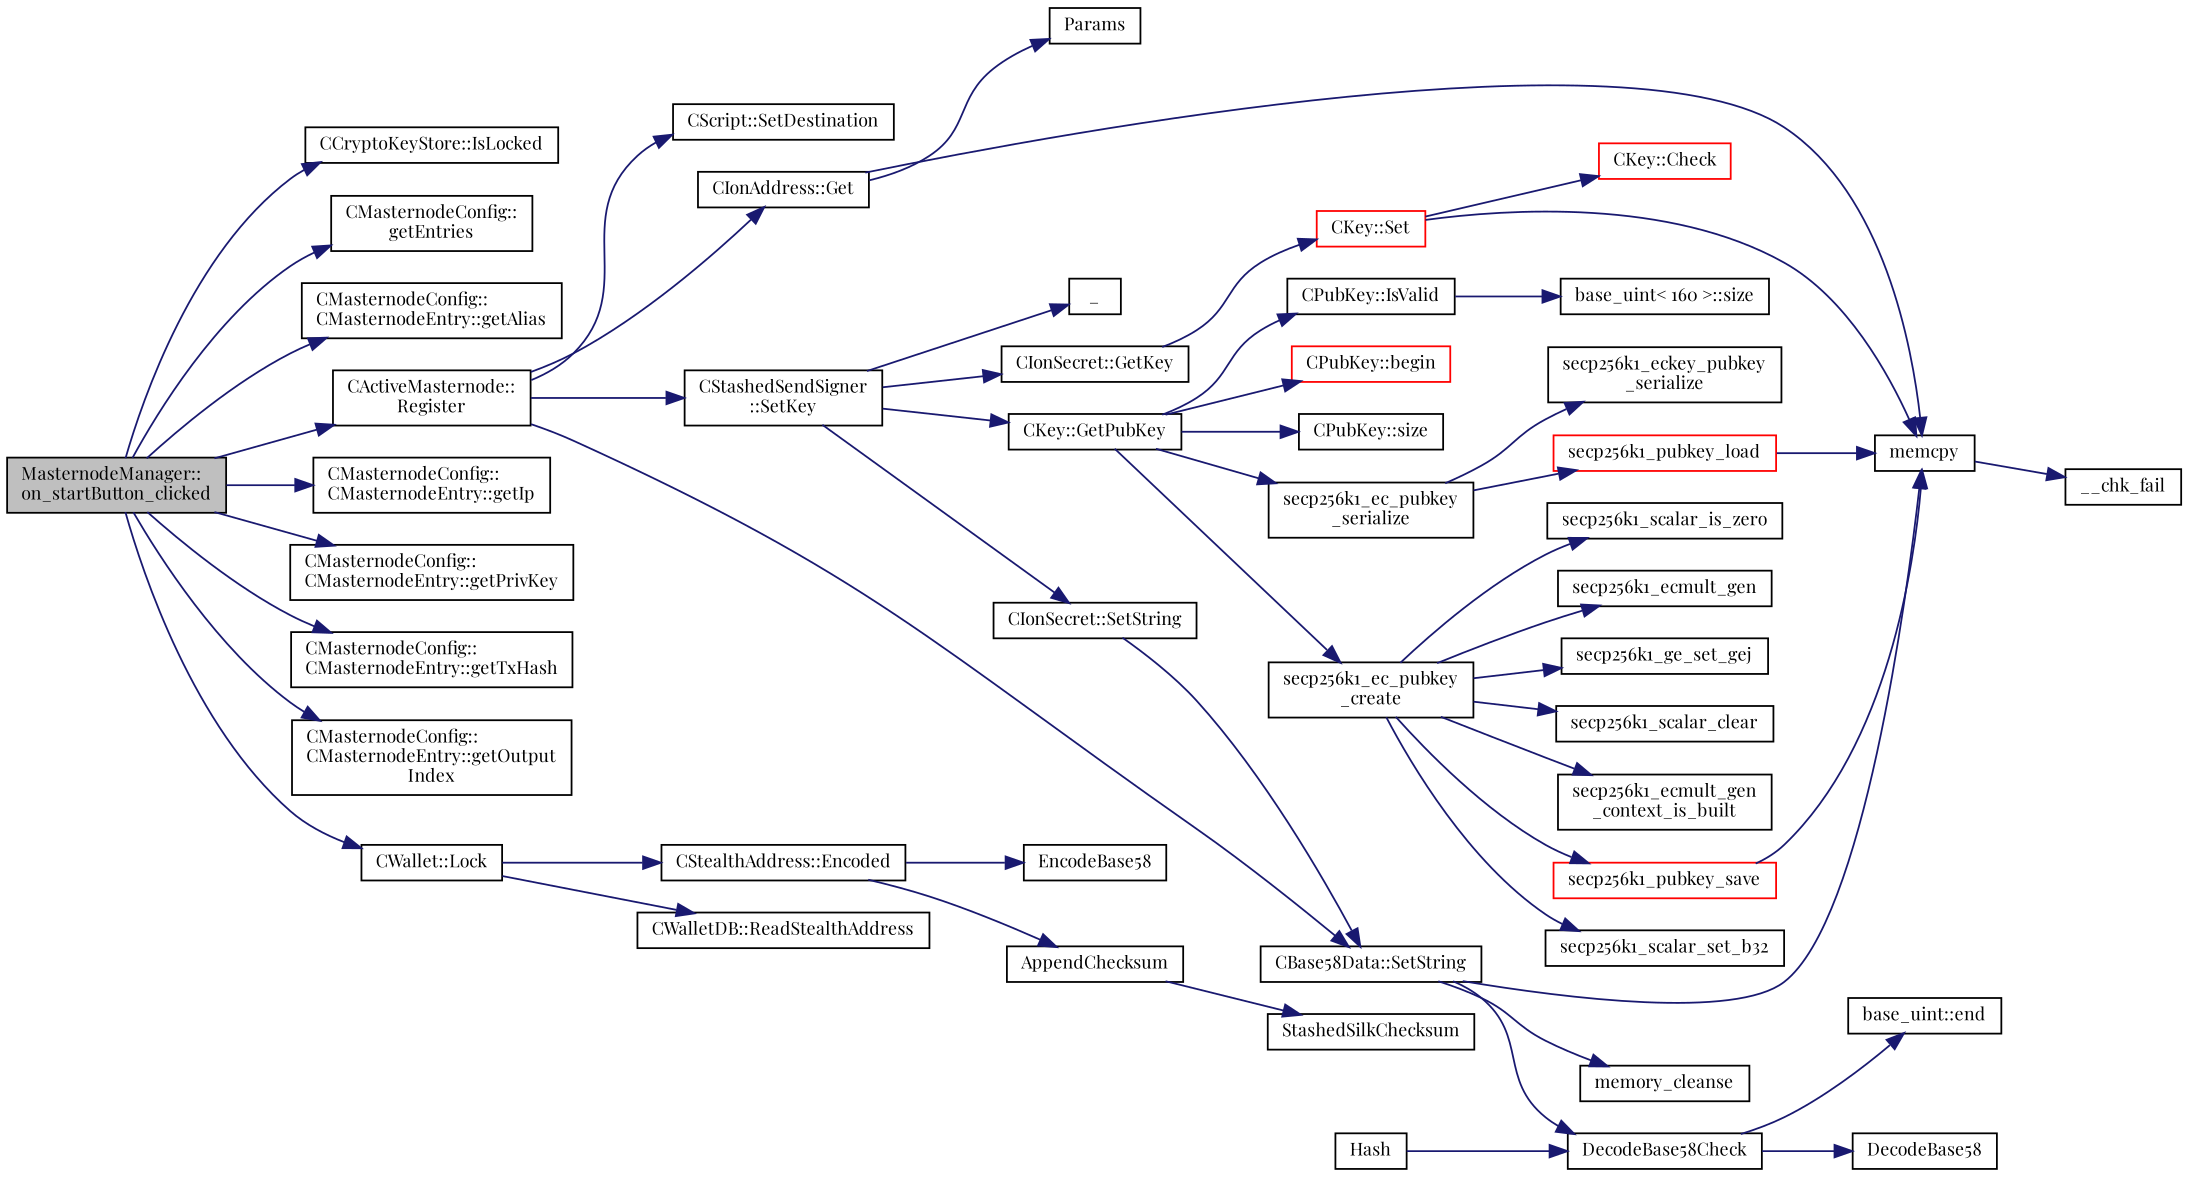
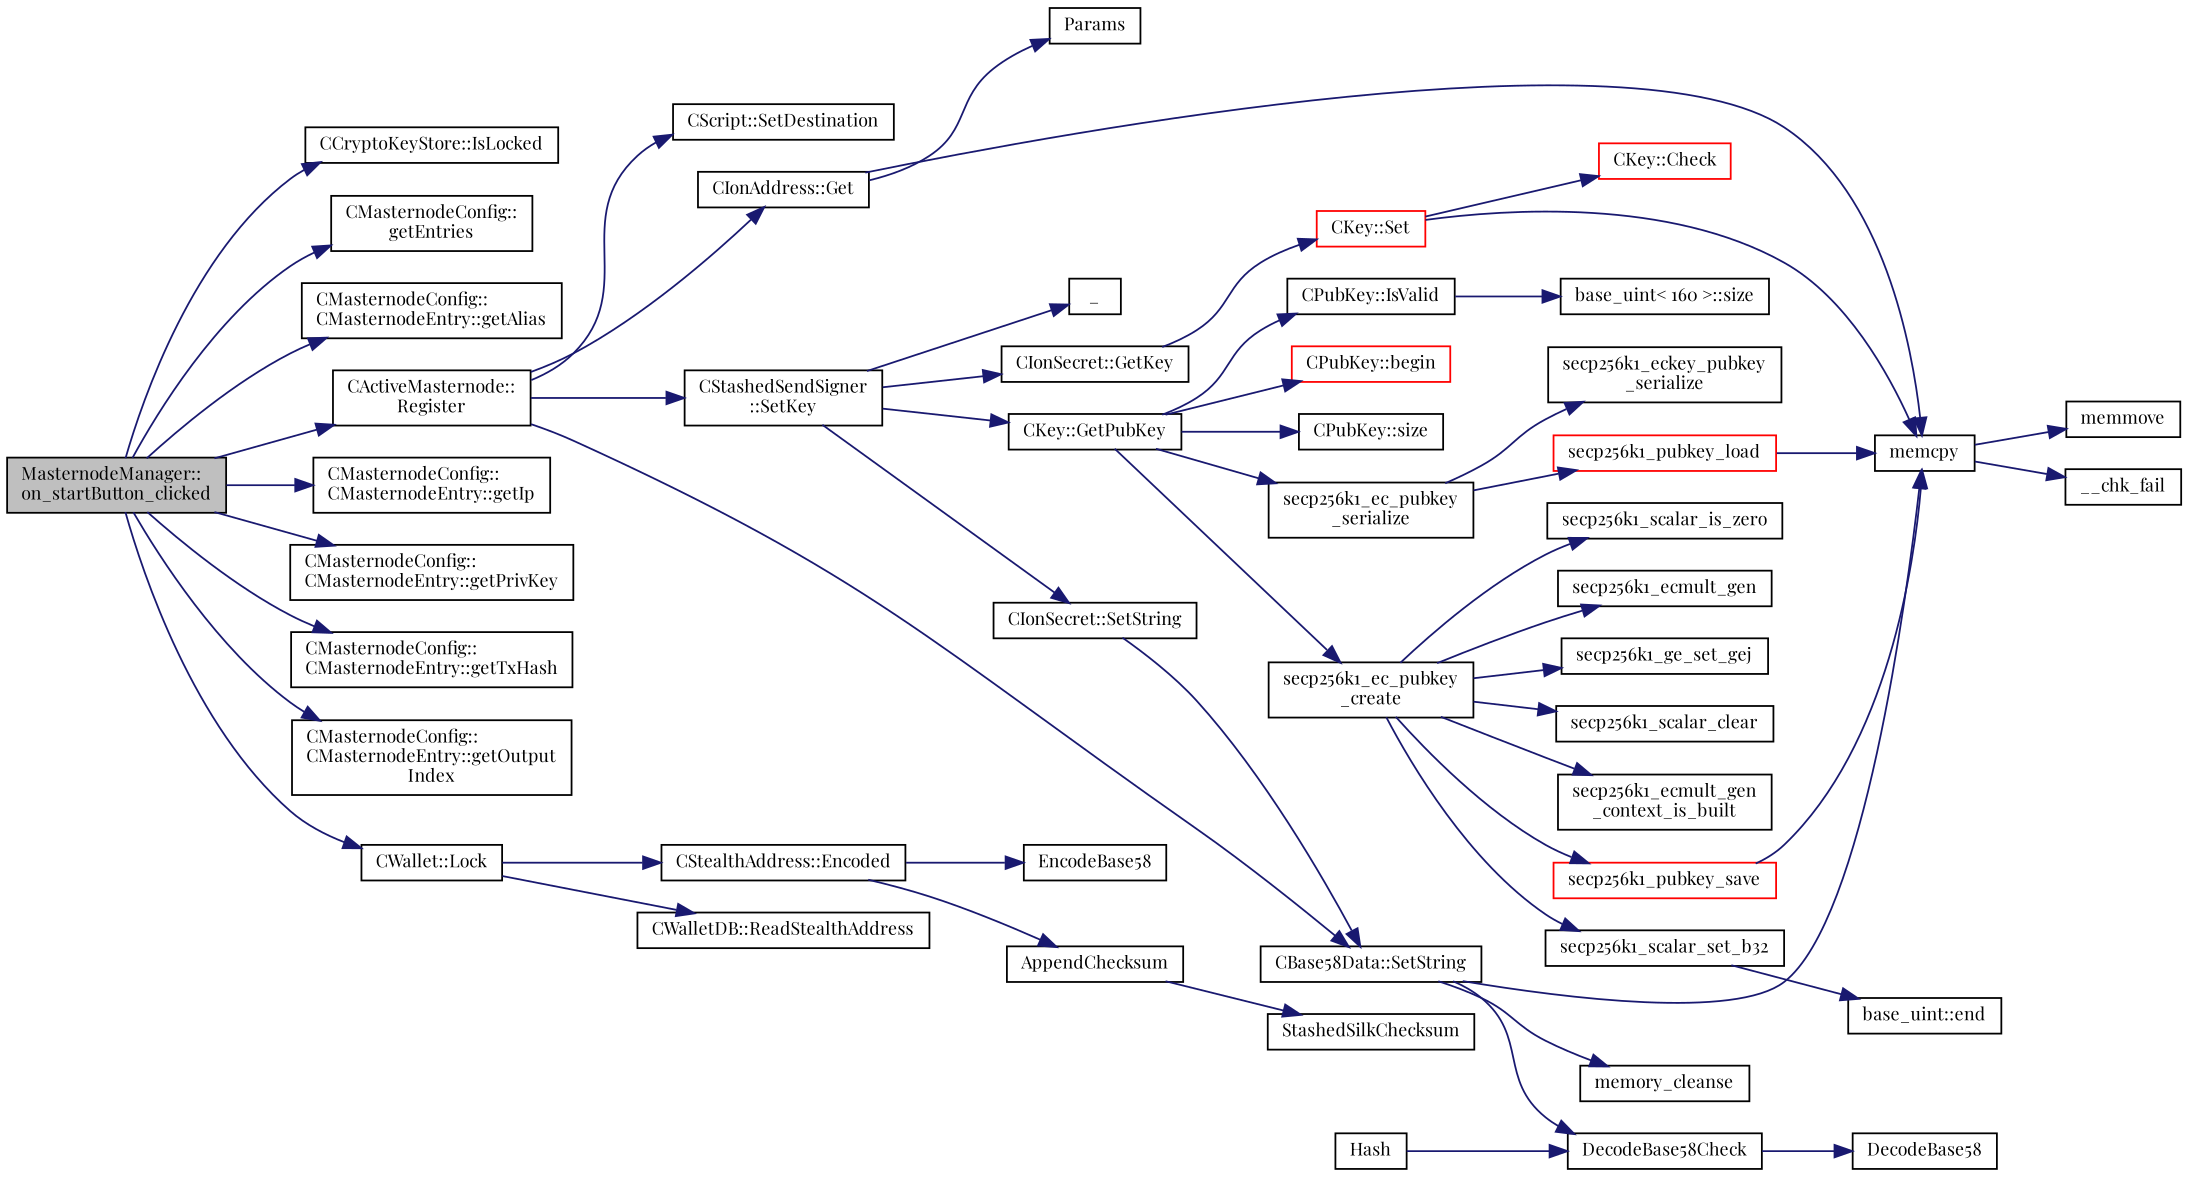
none -> (2123, 419)
(1820, 1097) -> (1800, 983)
